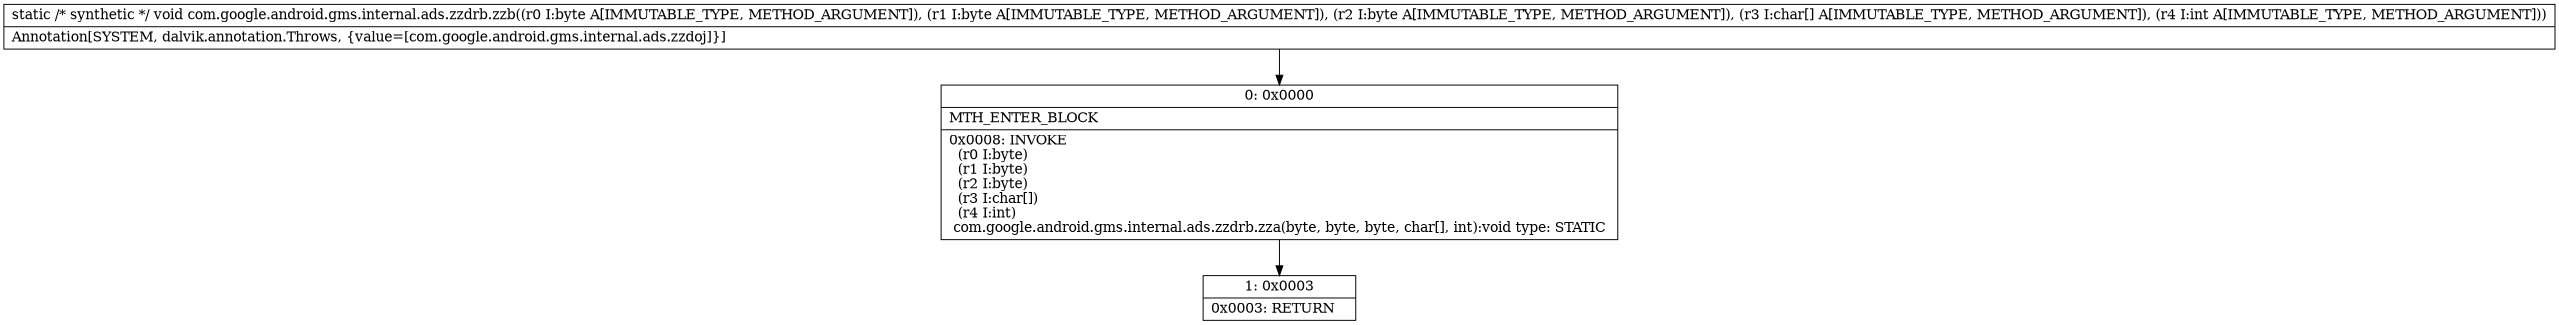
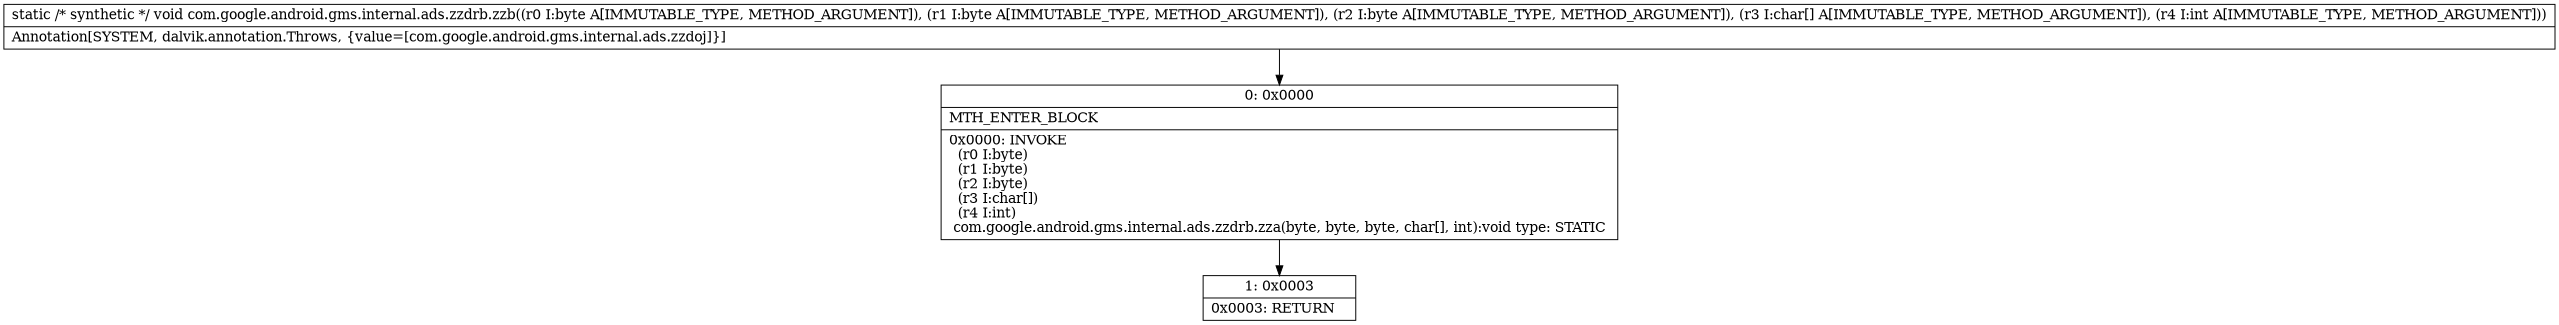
(1013, 140) -> (1013, 140)
